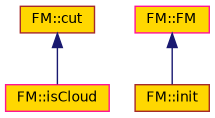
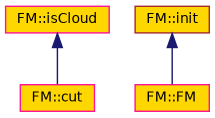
(57, 20) -> (57, 98)
(57, 66) -> (57, 66)
(172, 66) -> (172, 66)
